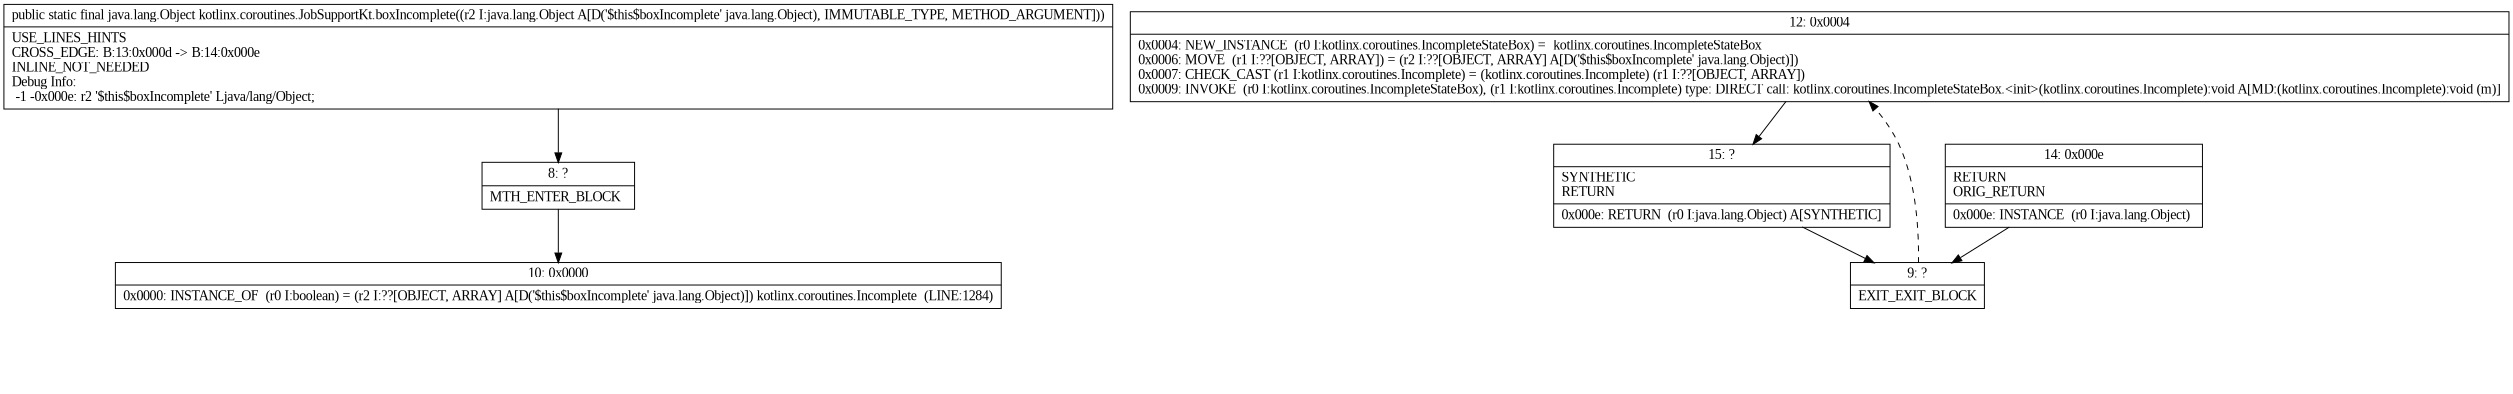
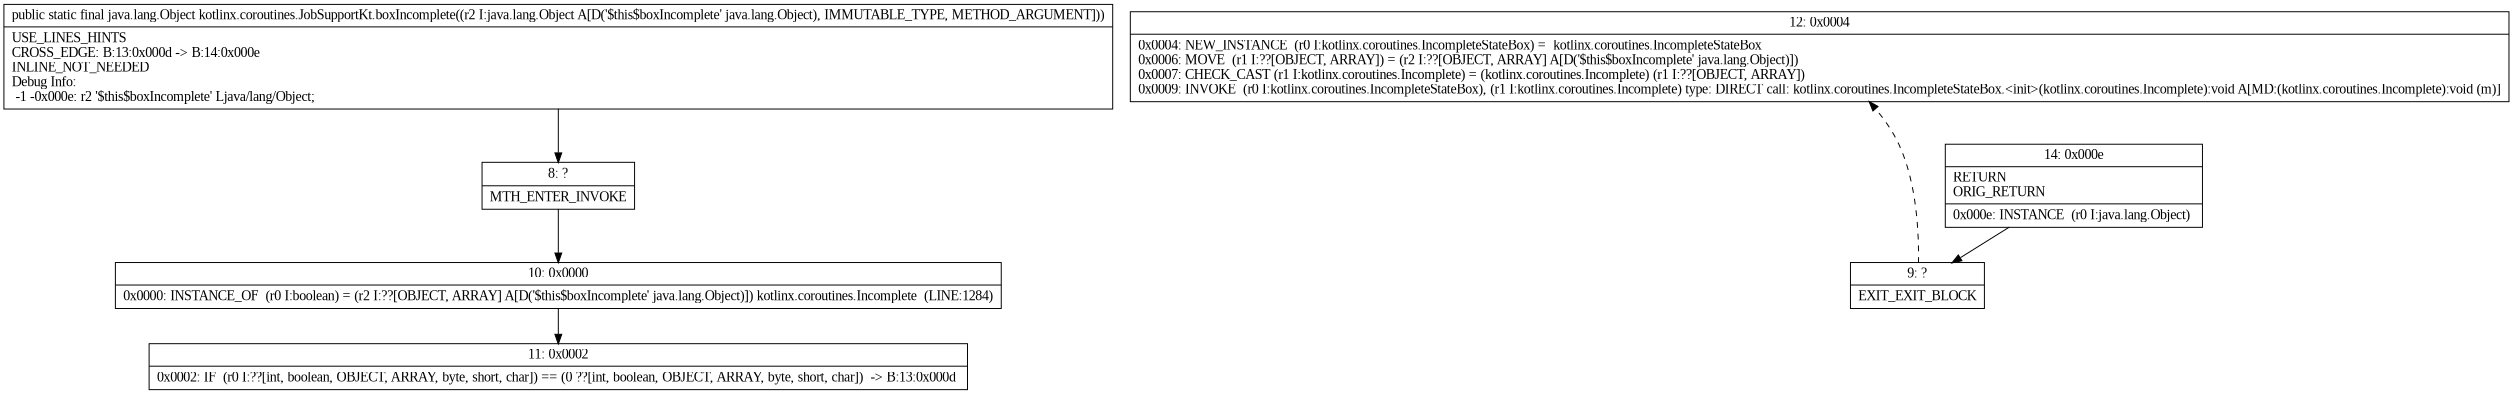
(1722, 186) -> none
(555, 197) -> (558, 197)
none -> (558, 367)
